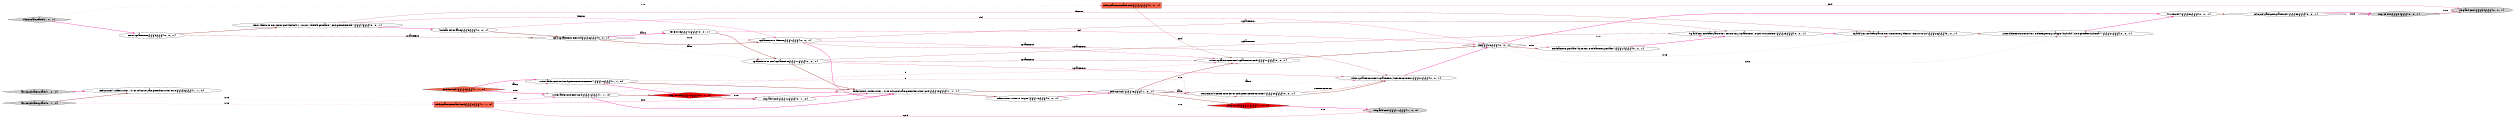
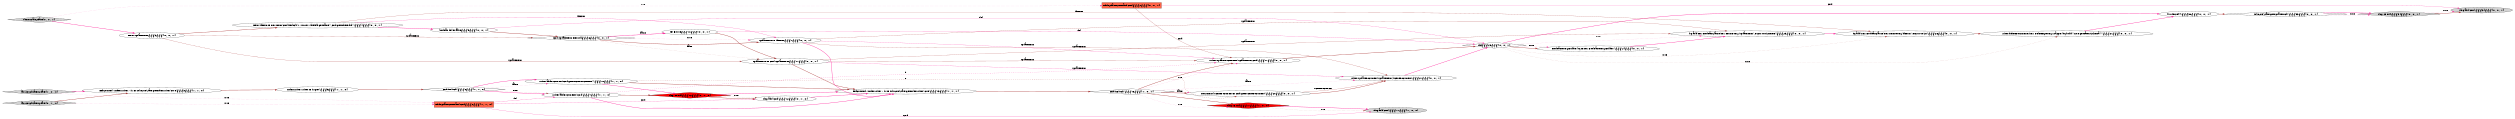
none -> (450, 61)
(464, 89) -> (464, 89)
none -> (318, 90)
(1028, 98) -> none
